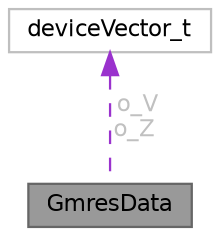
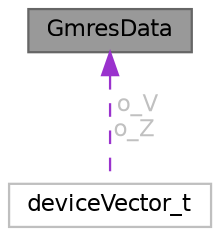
(110, 130) -> (110, 130)
